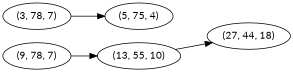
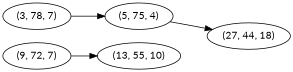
(190, 47) -> (187, 25)
(37, 56) -> (37, 56)
